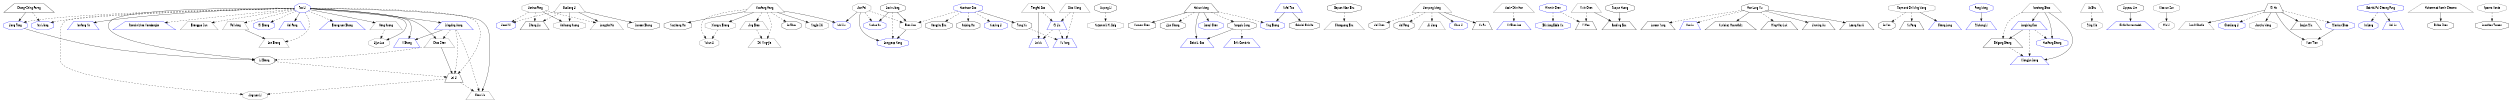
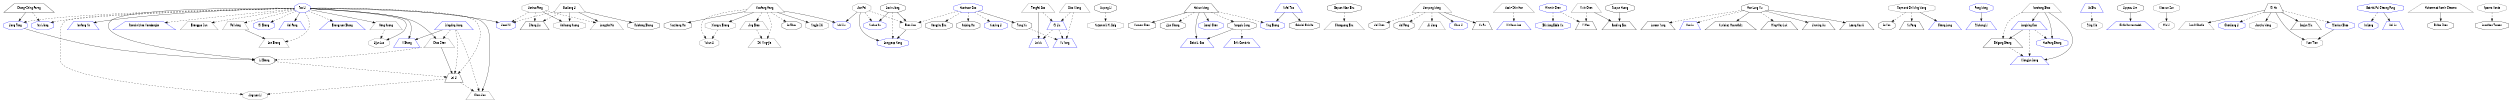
(2092, 8) -> (2092, 8)
(374, 14) -> (403, 11)
(644, 26) -> (644, 26)
(1514, 26) -> (1514, 26)
(480, 96) -> (480, 96)
